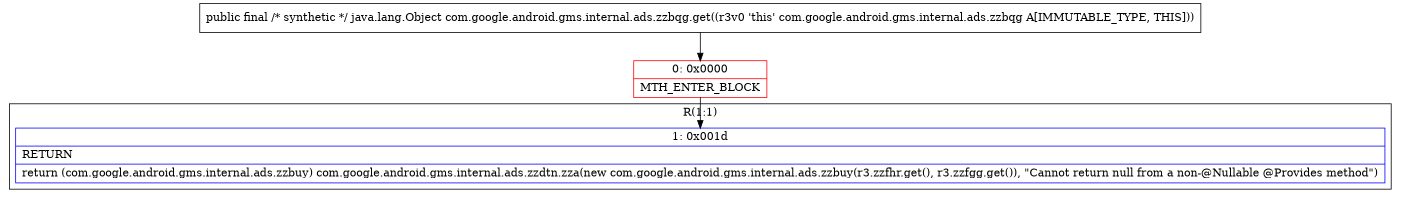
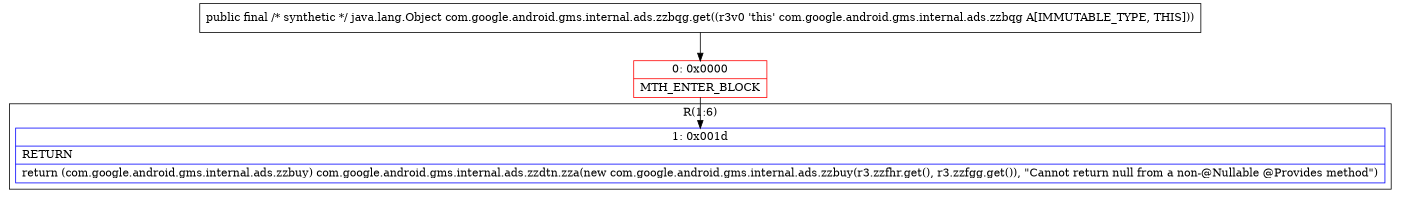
(700, 113) -> (700, 113)
